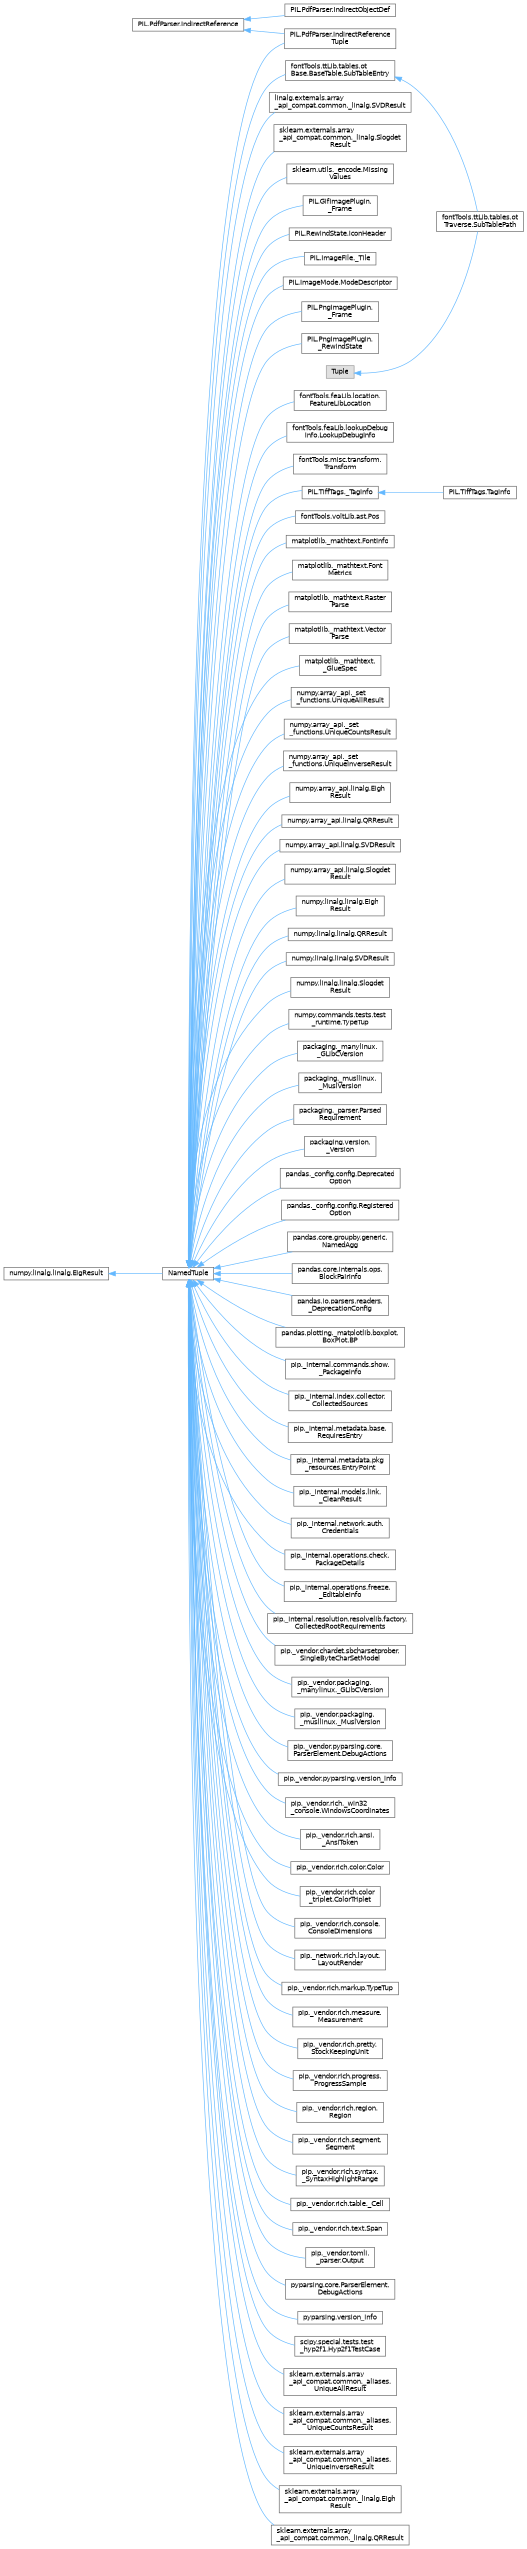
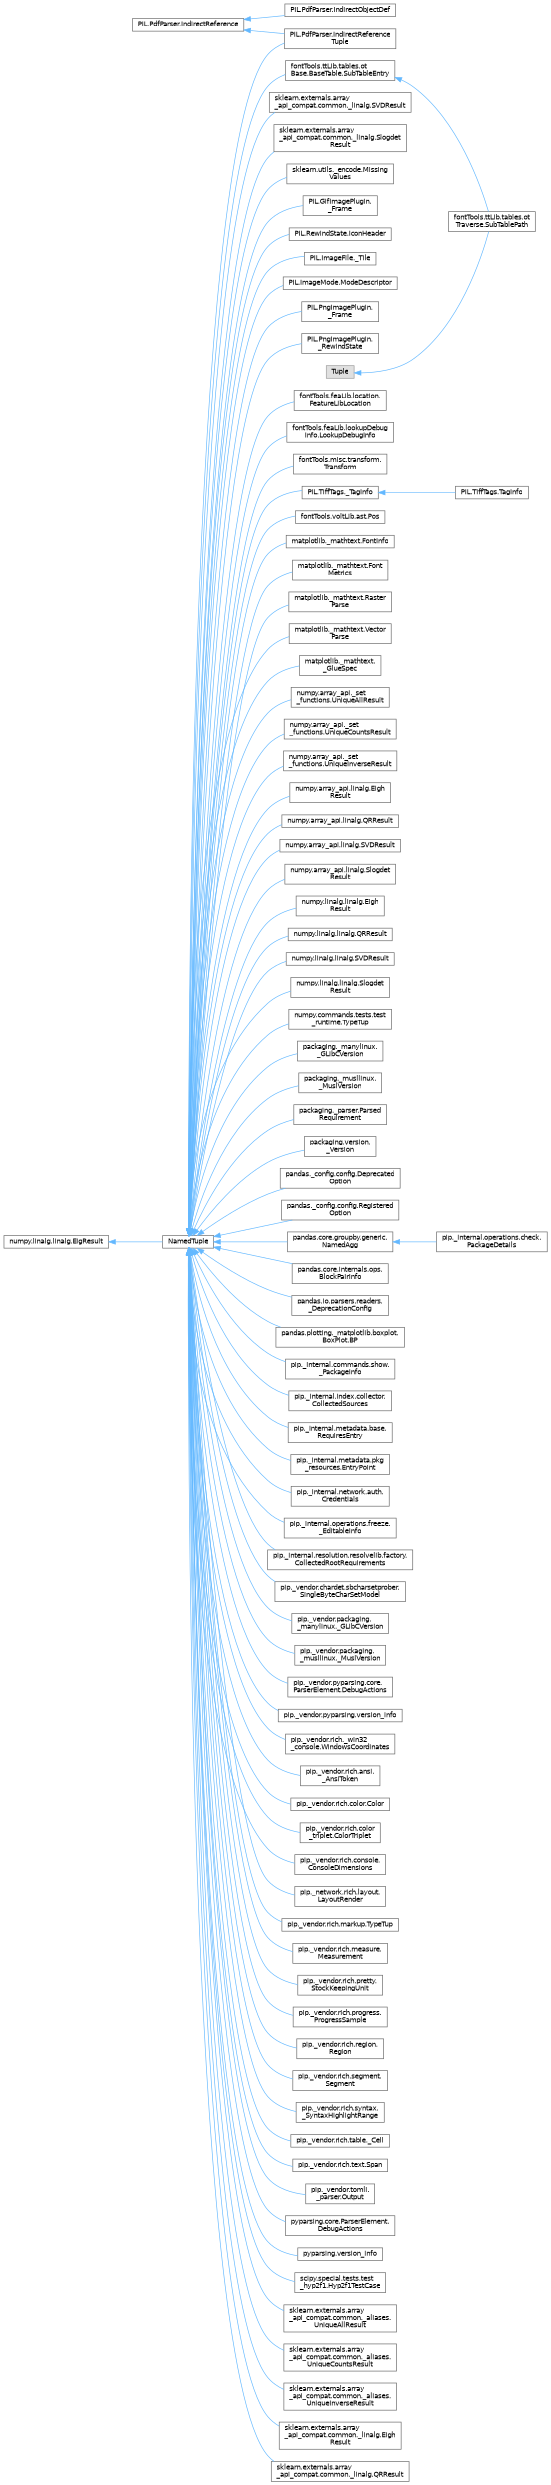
(340, 102) -> (340, 102)
(206, 1433) -> (418, 1242)
(340, 1496) -> none
